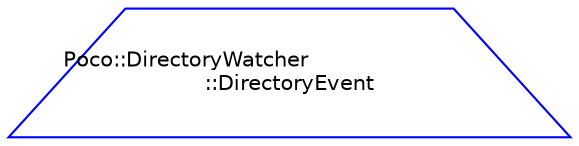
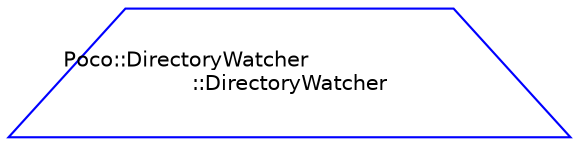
(290, 73) -> (290, 73)
